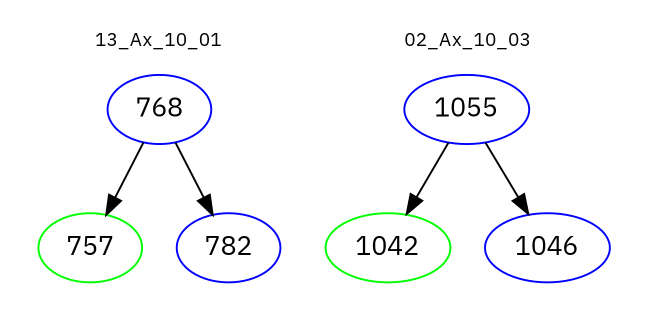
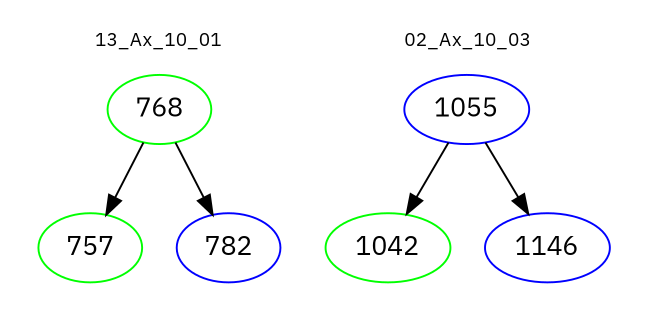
(159, 109) -> (159, 109)
(547, 248) -> (547, 248)
